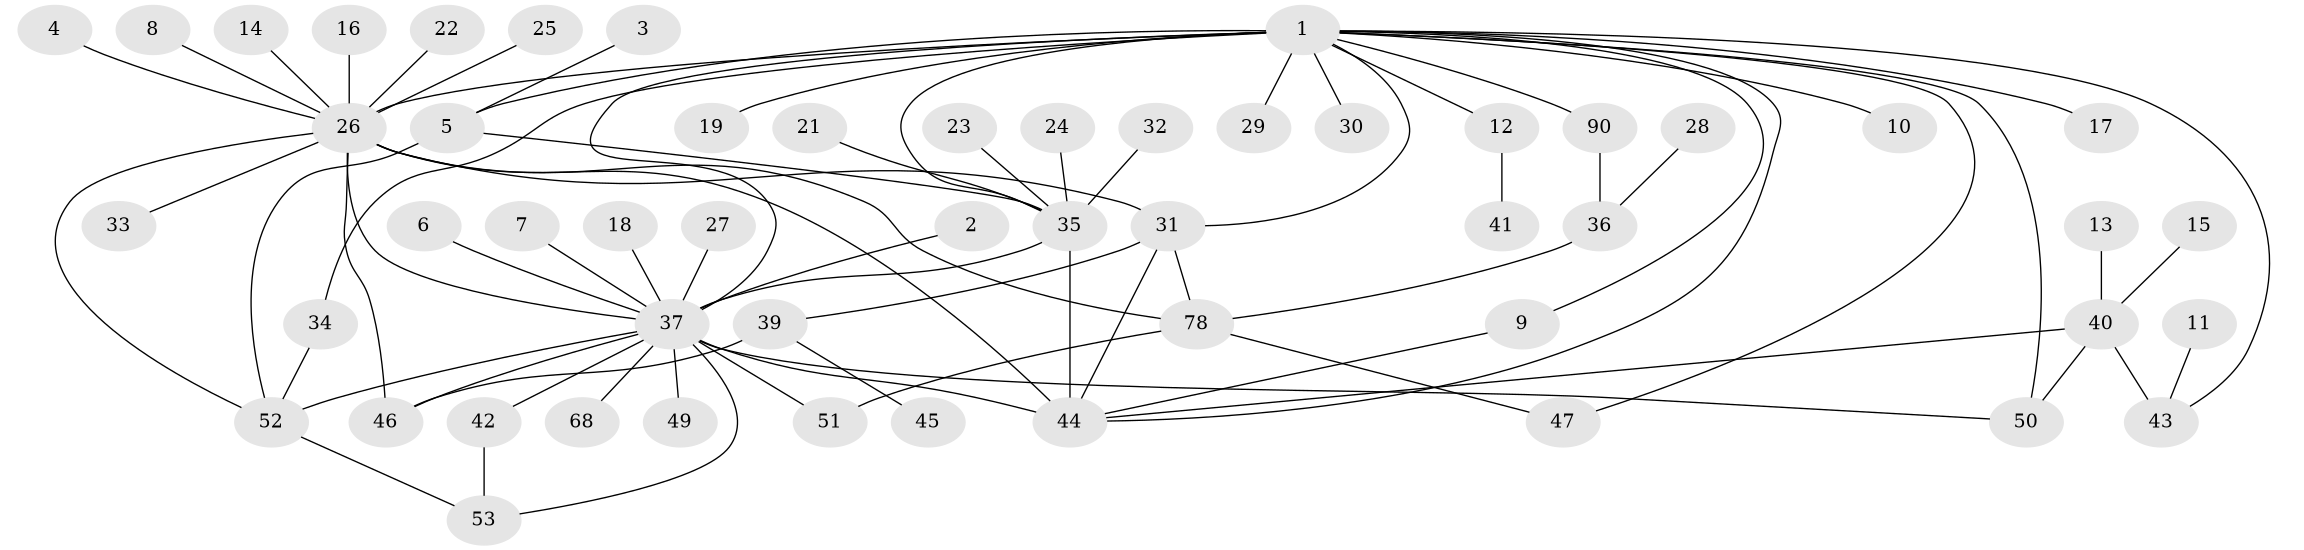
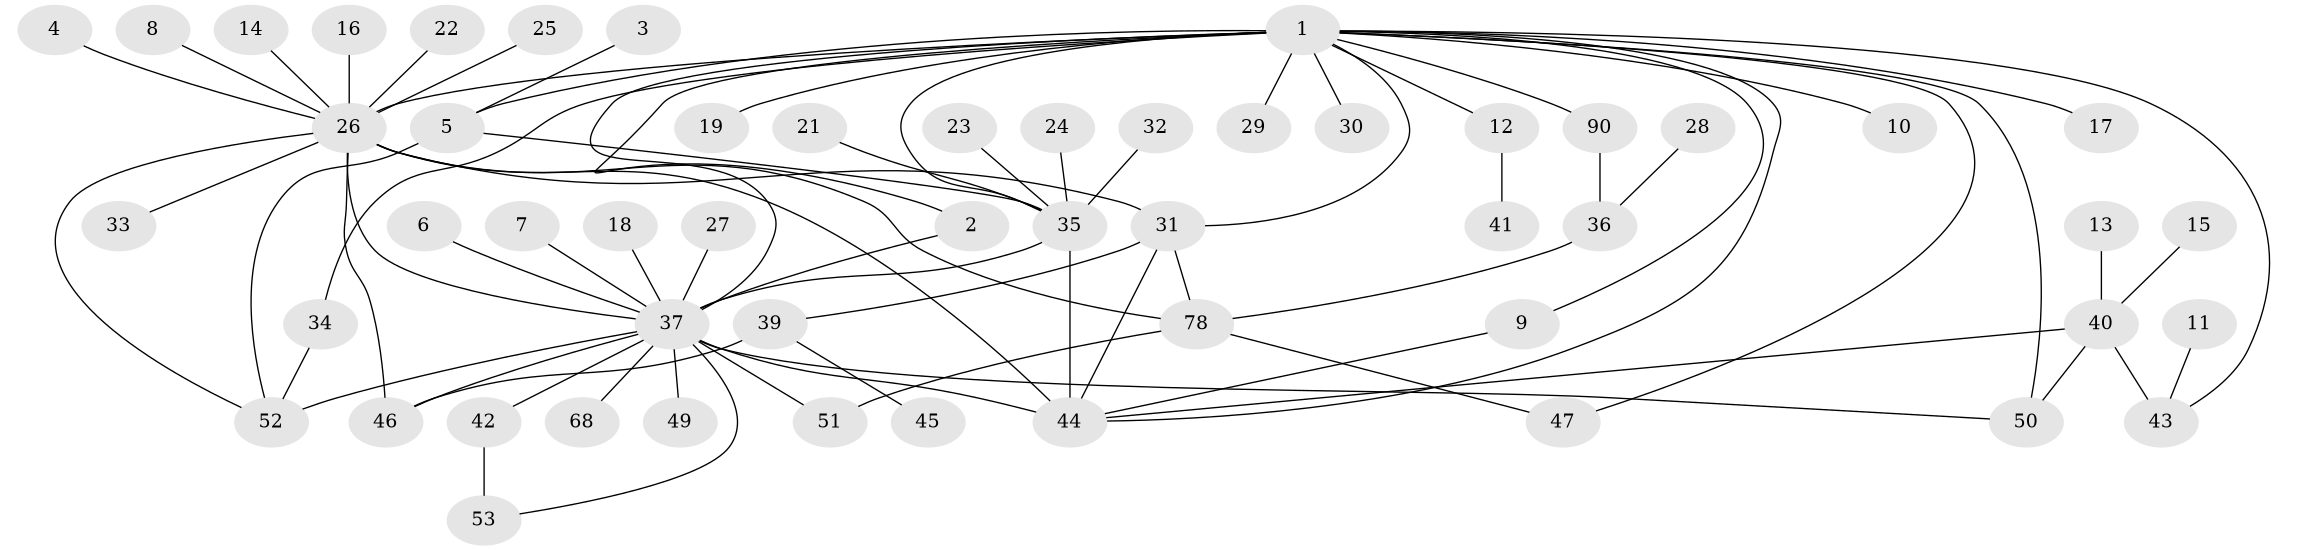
none -> (688, 91)
(378, 471) -> none
